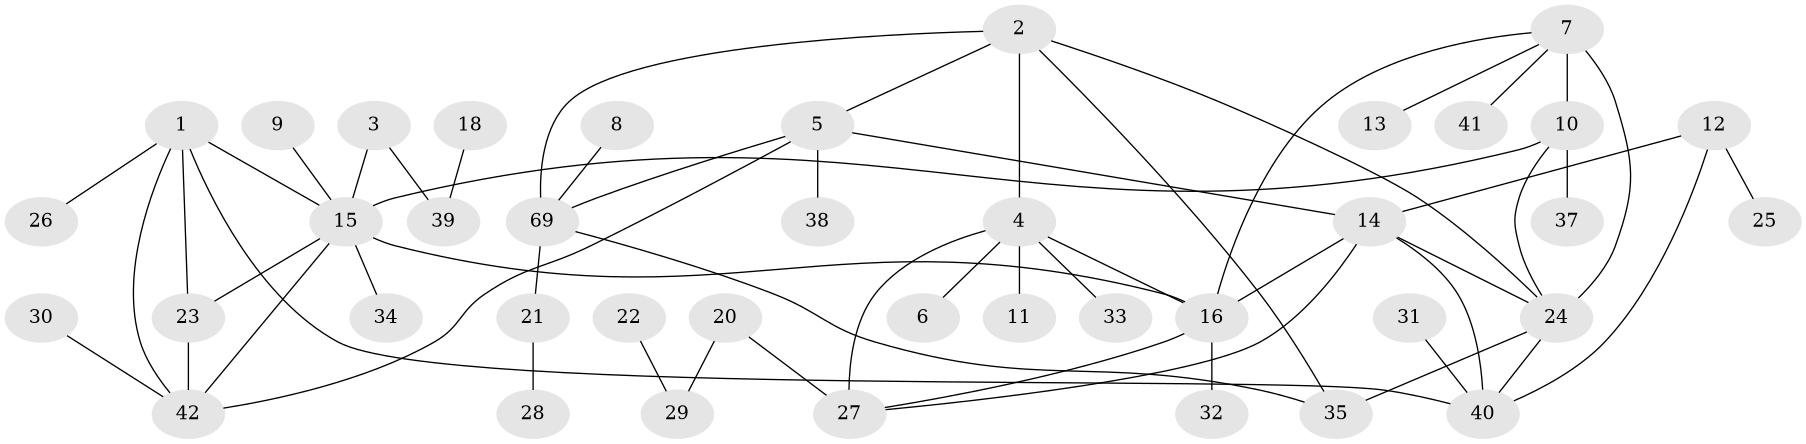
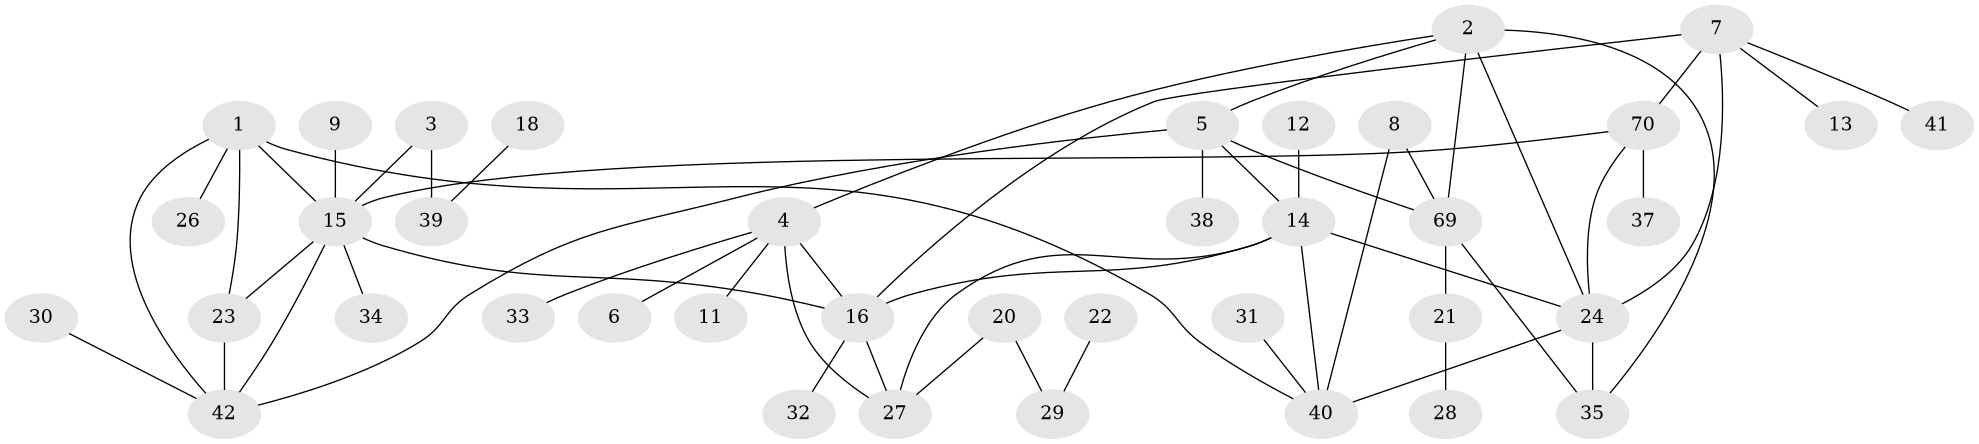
(1567, 126) -> (1643, 126)
(1765, 222) -> none
(1639, 298) -> (1358, 270)
